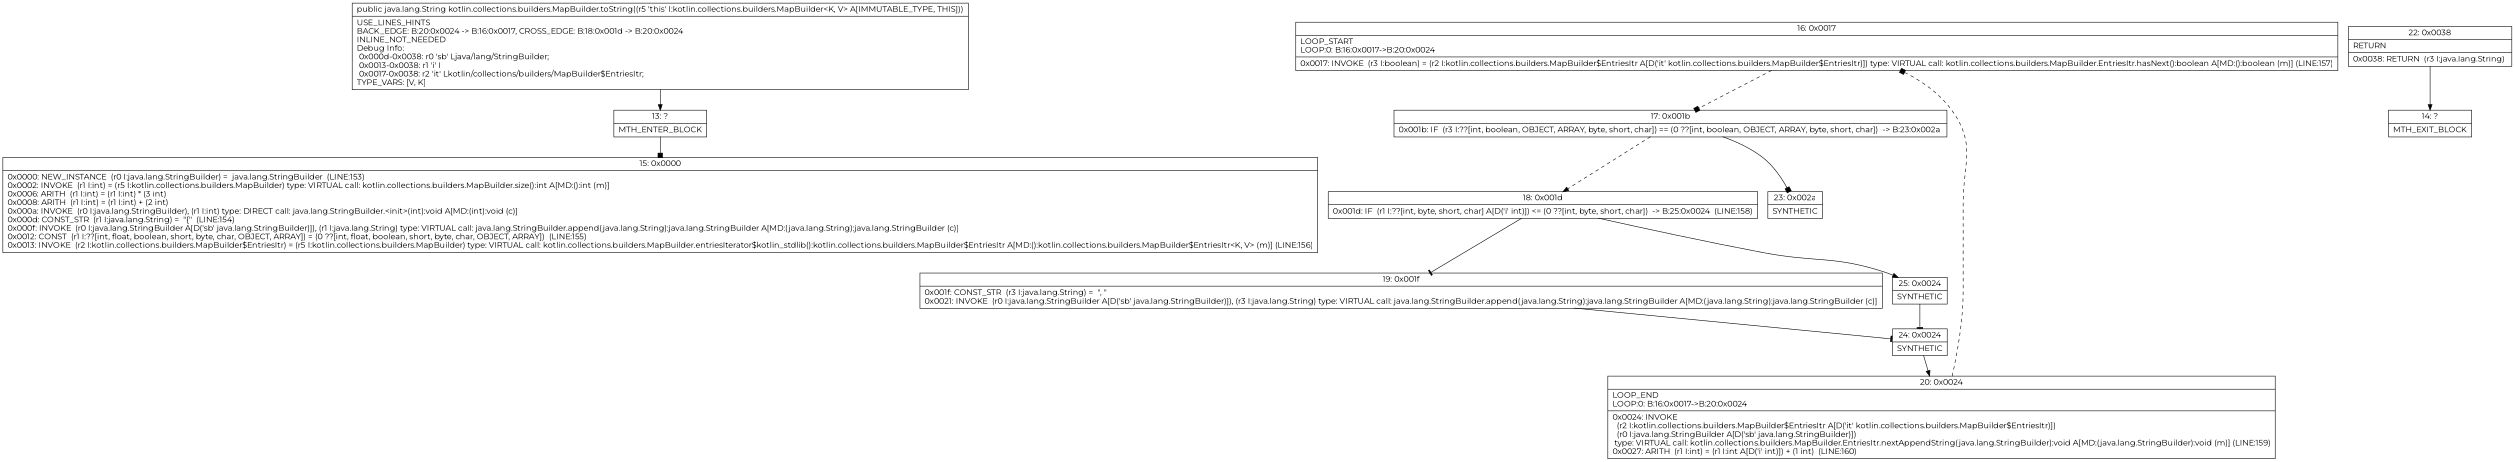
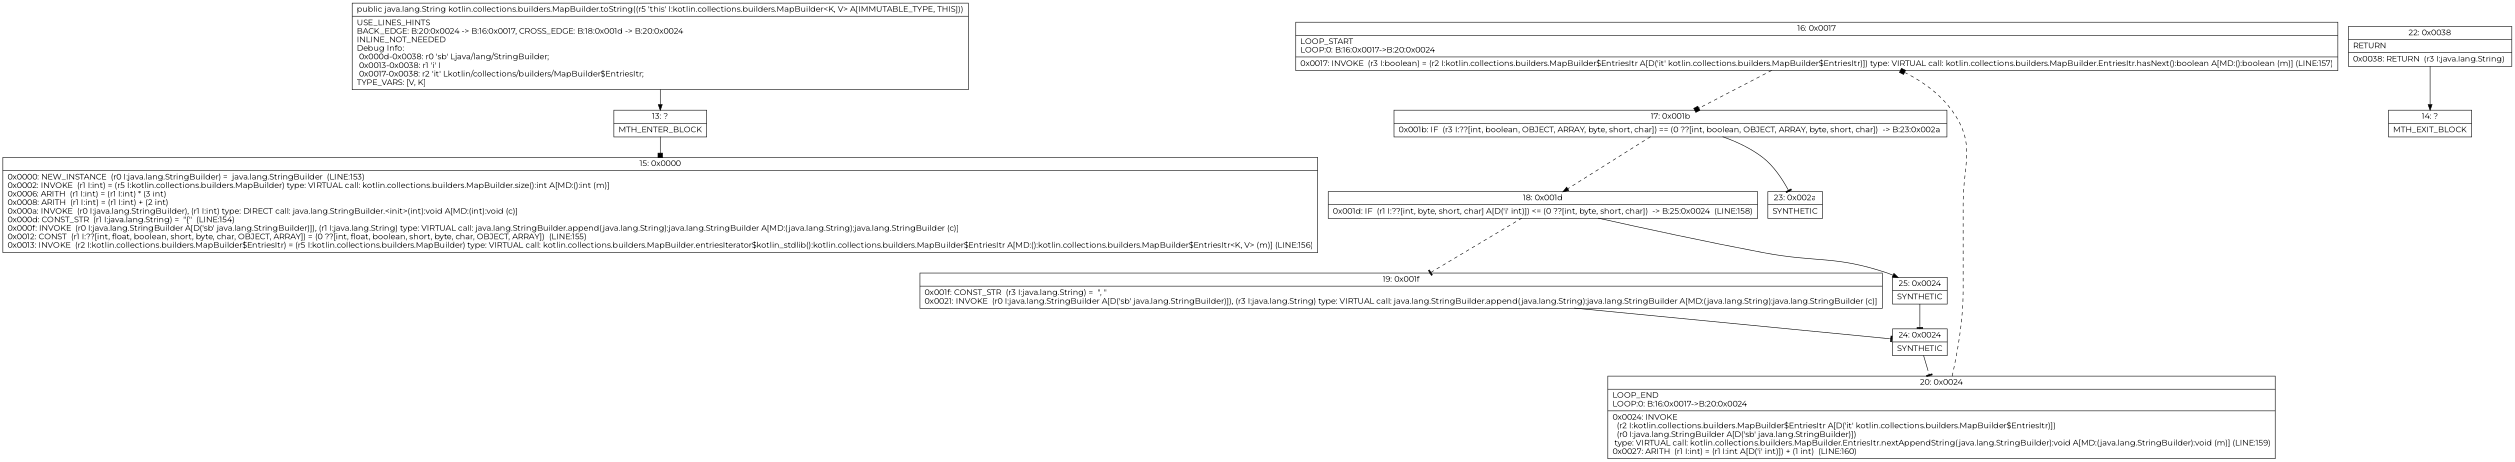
(1761, 156) -> (1761, 156)
(1477, 245) -> (1477, 245)
(1926, 363) -> (1926, 363)
